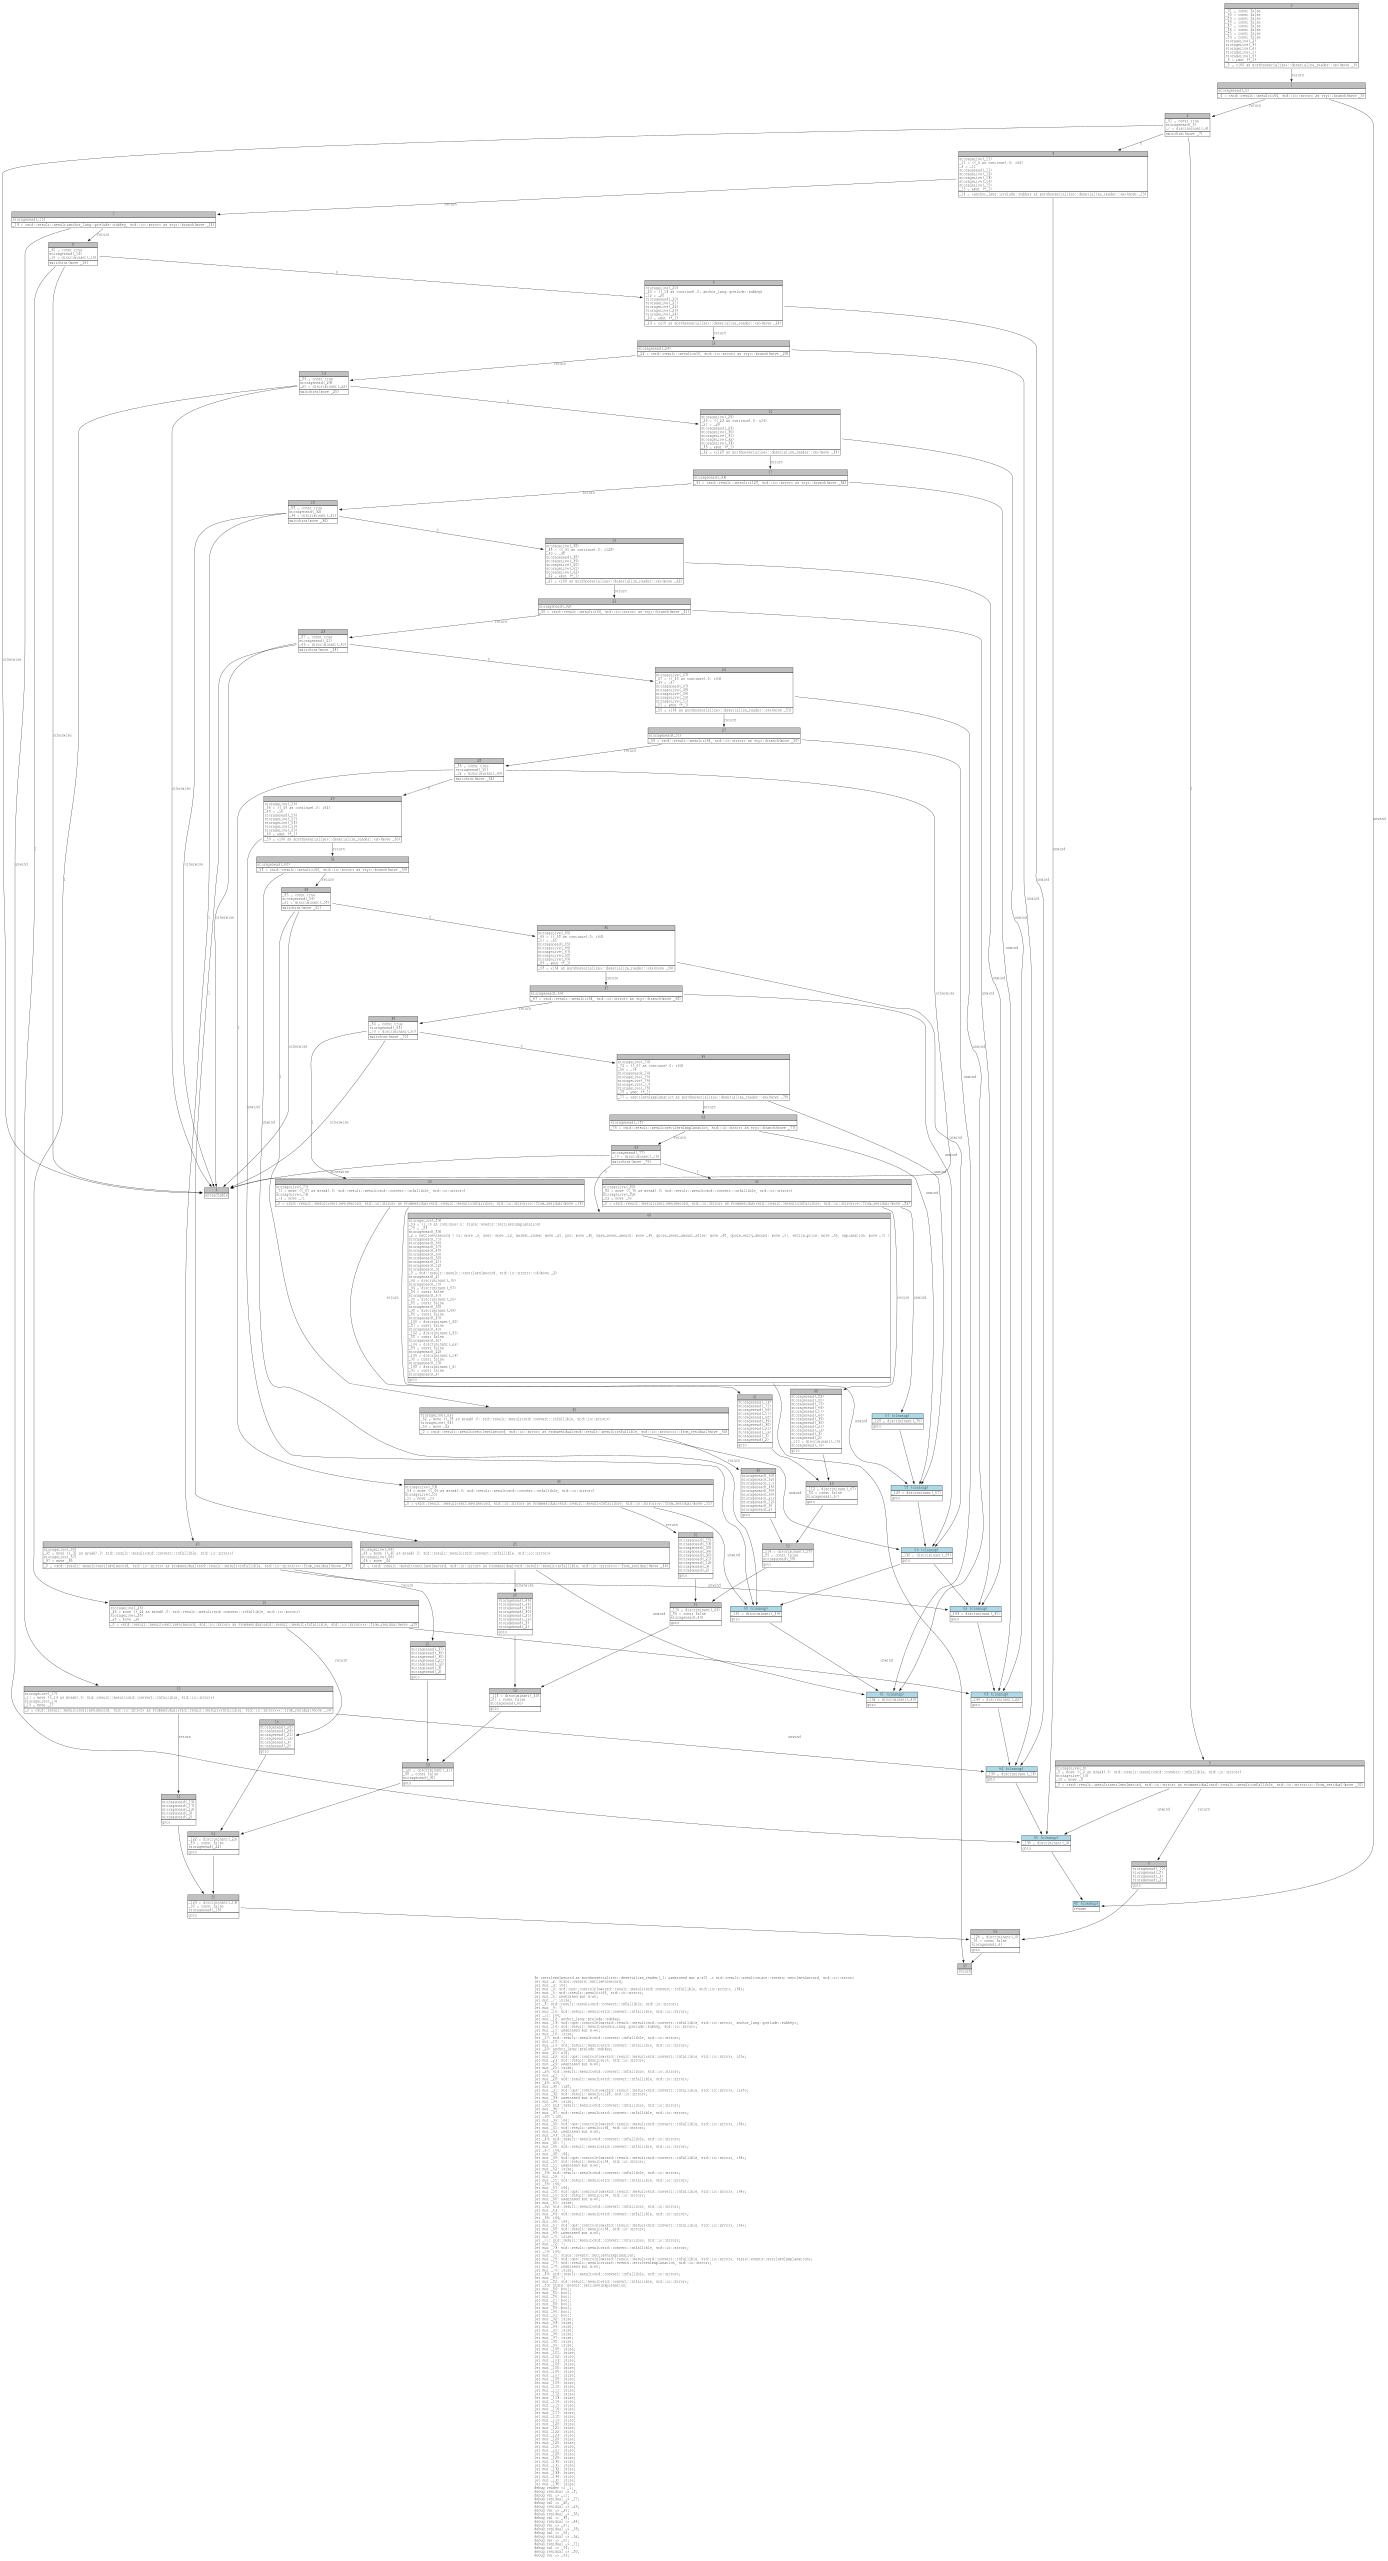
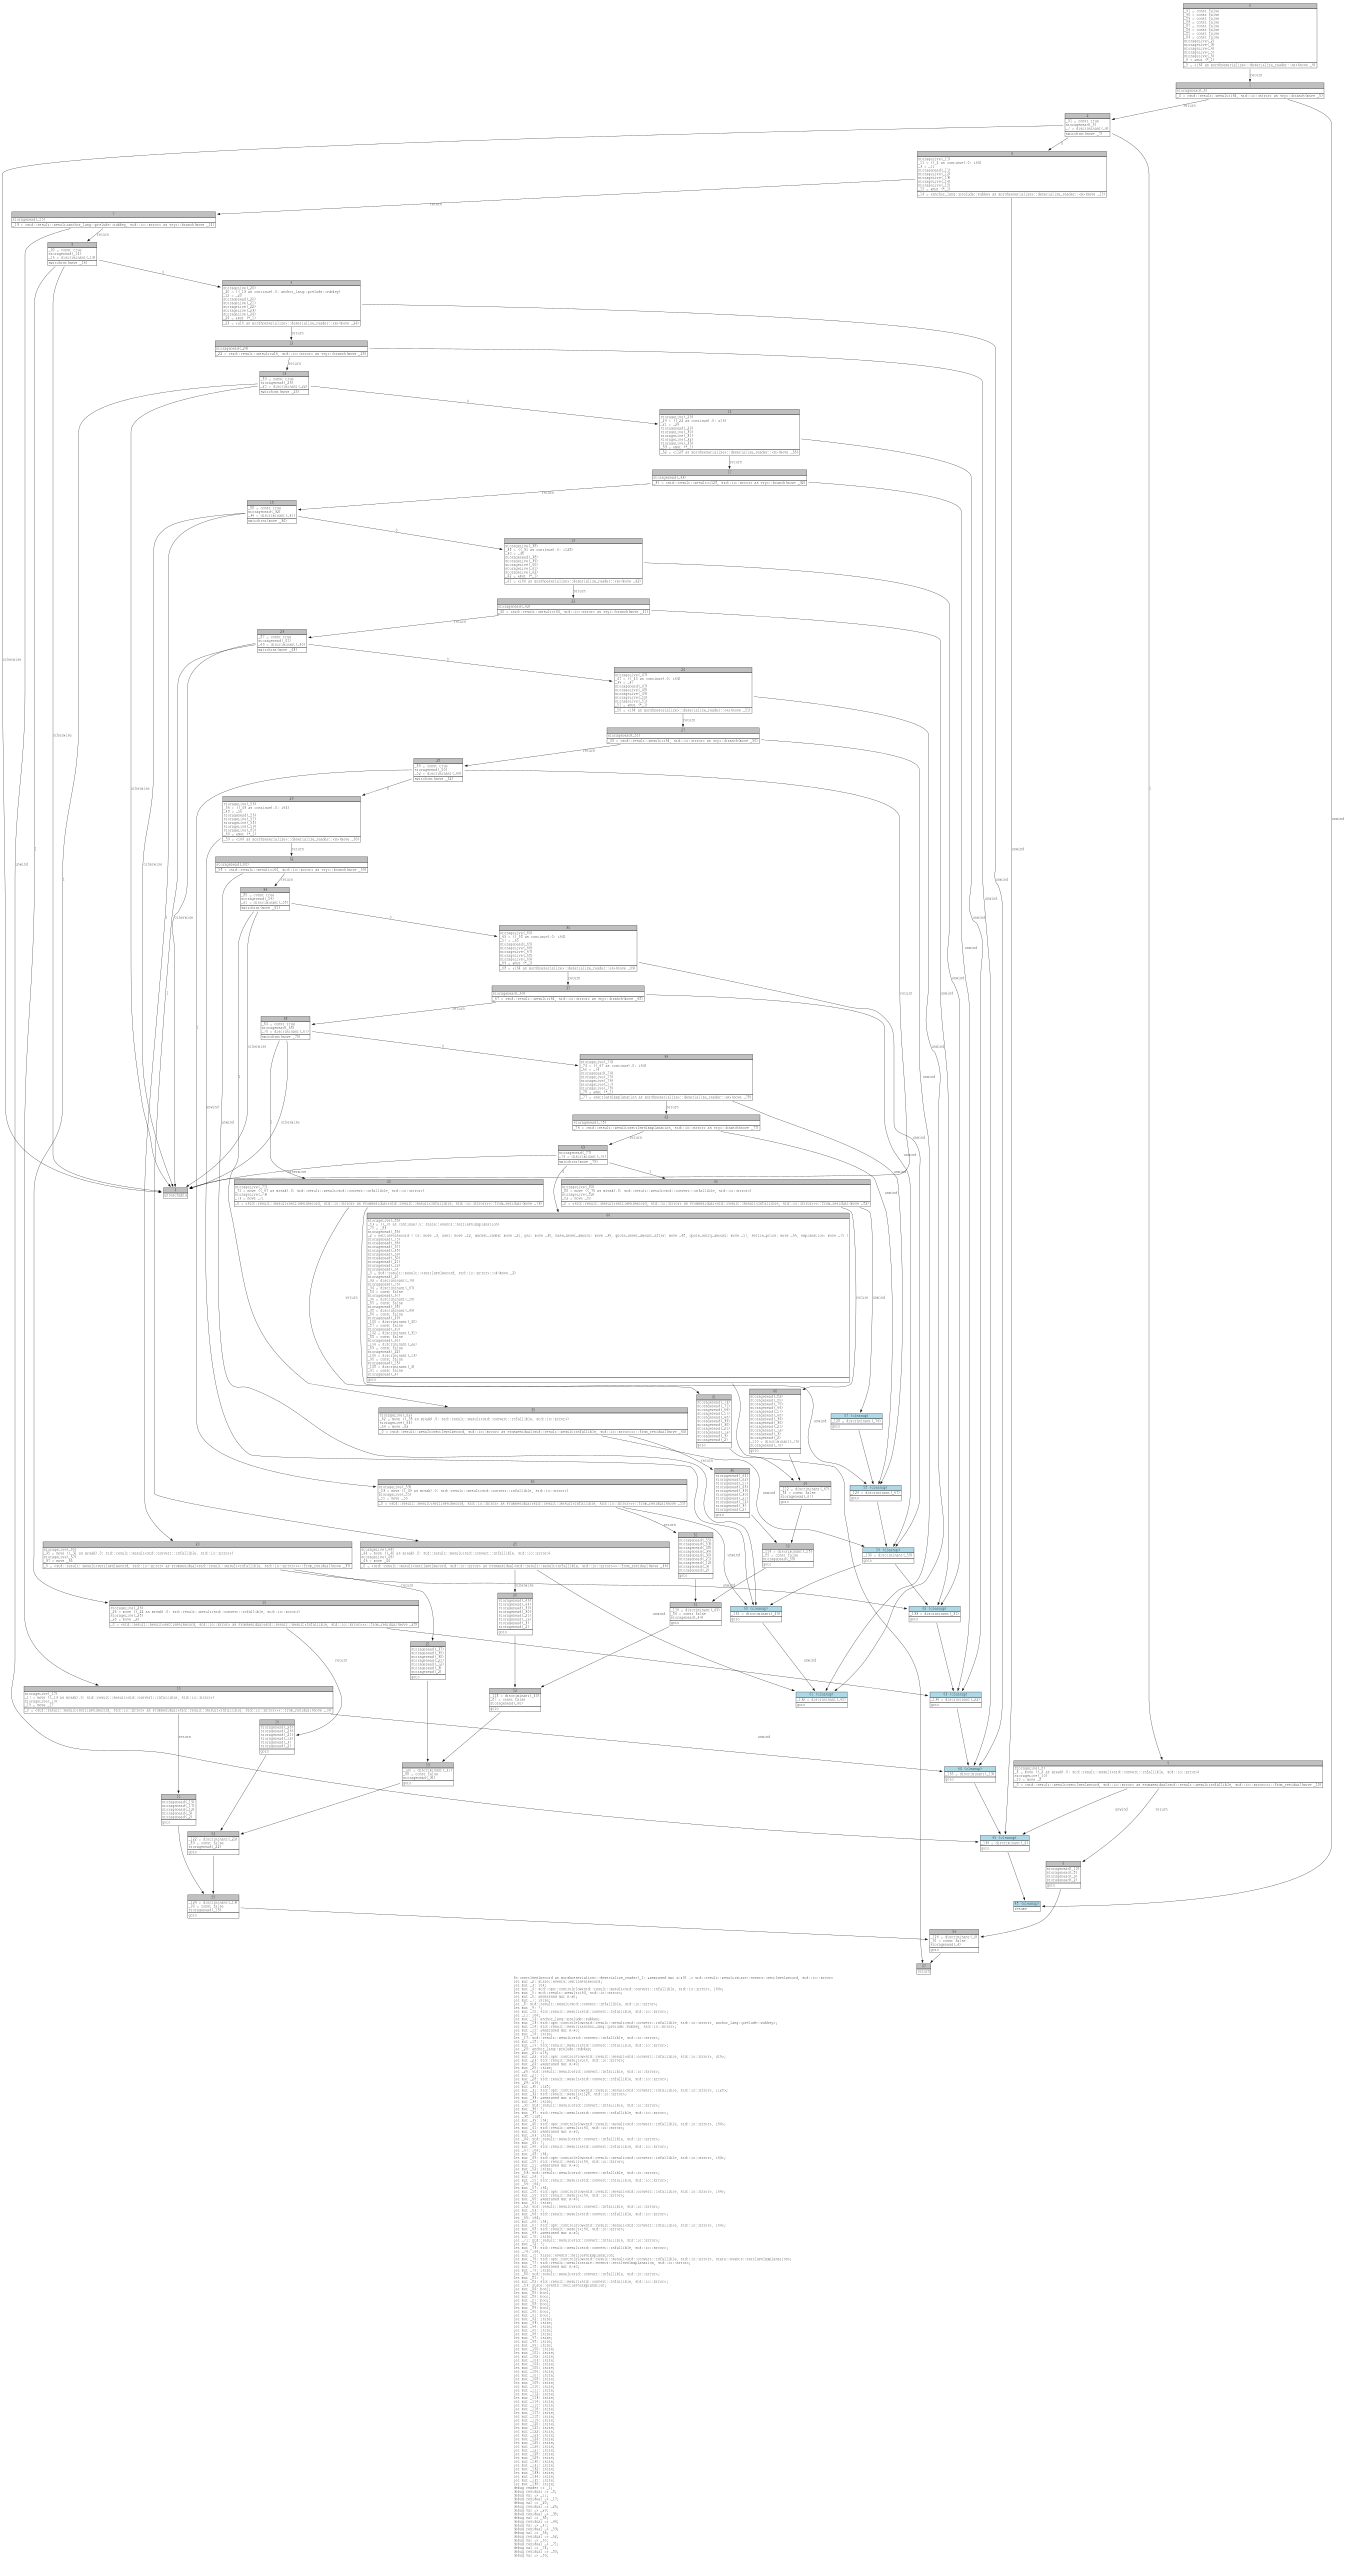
(945, 994) -> (906, 994)
